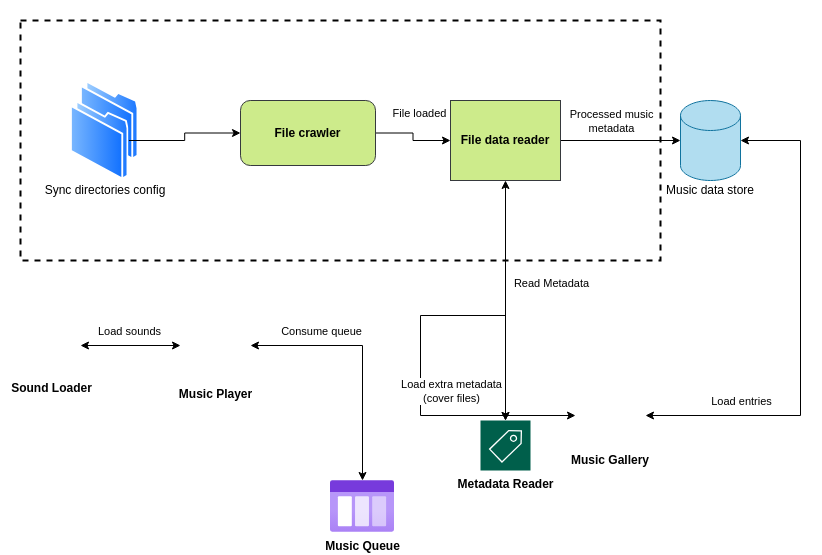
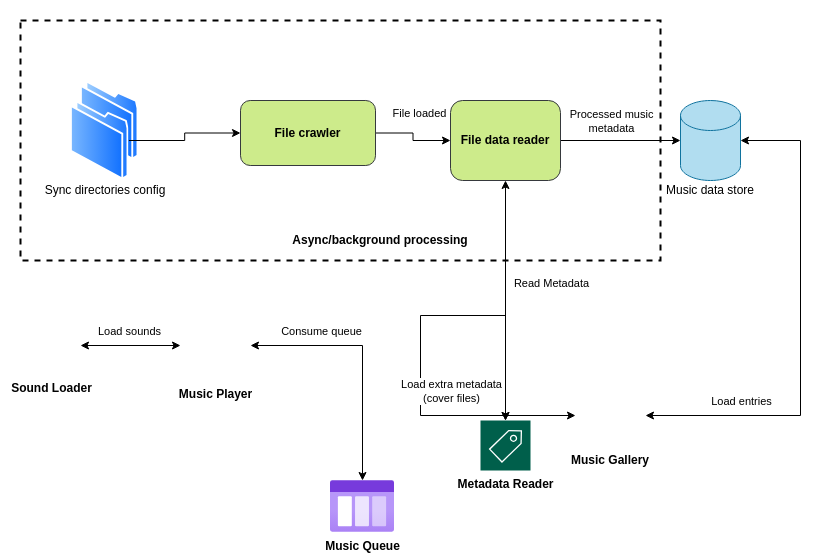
(506, 141) -> (506, 141)
none -> (381, 241)
